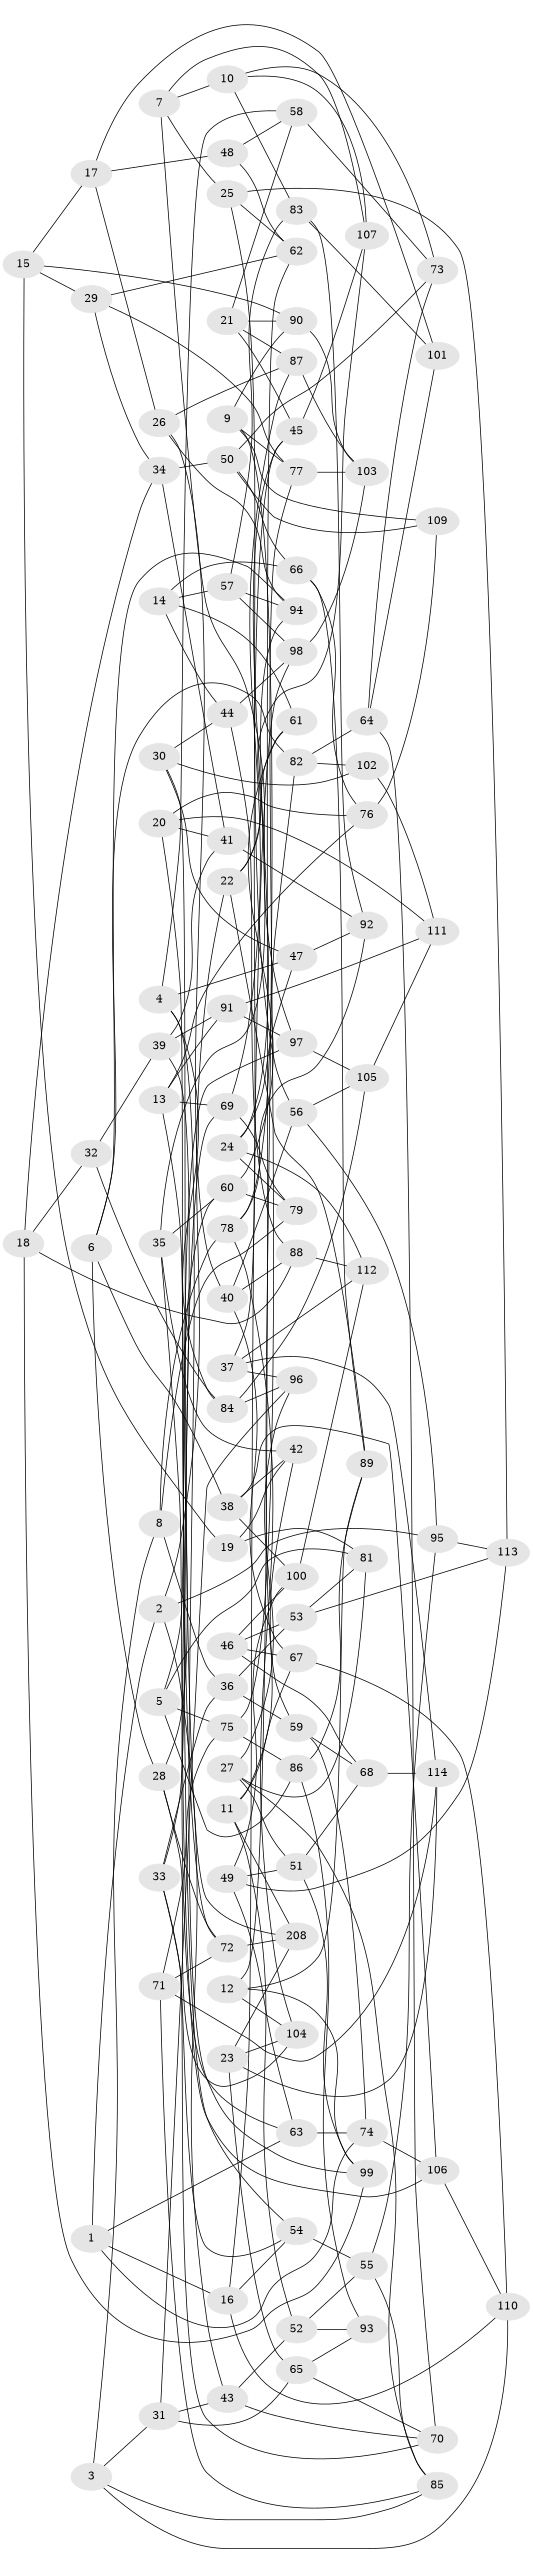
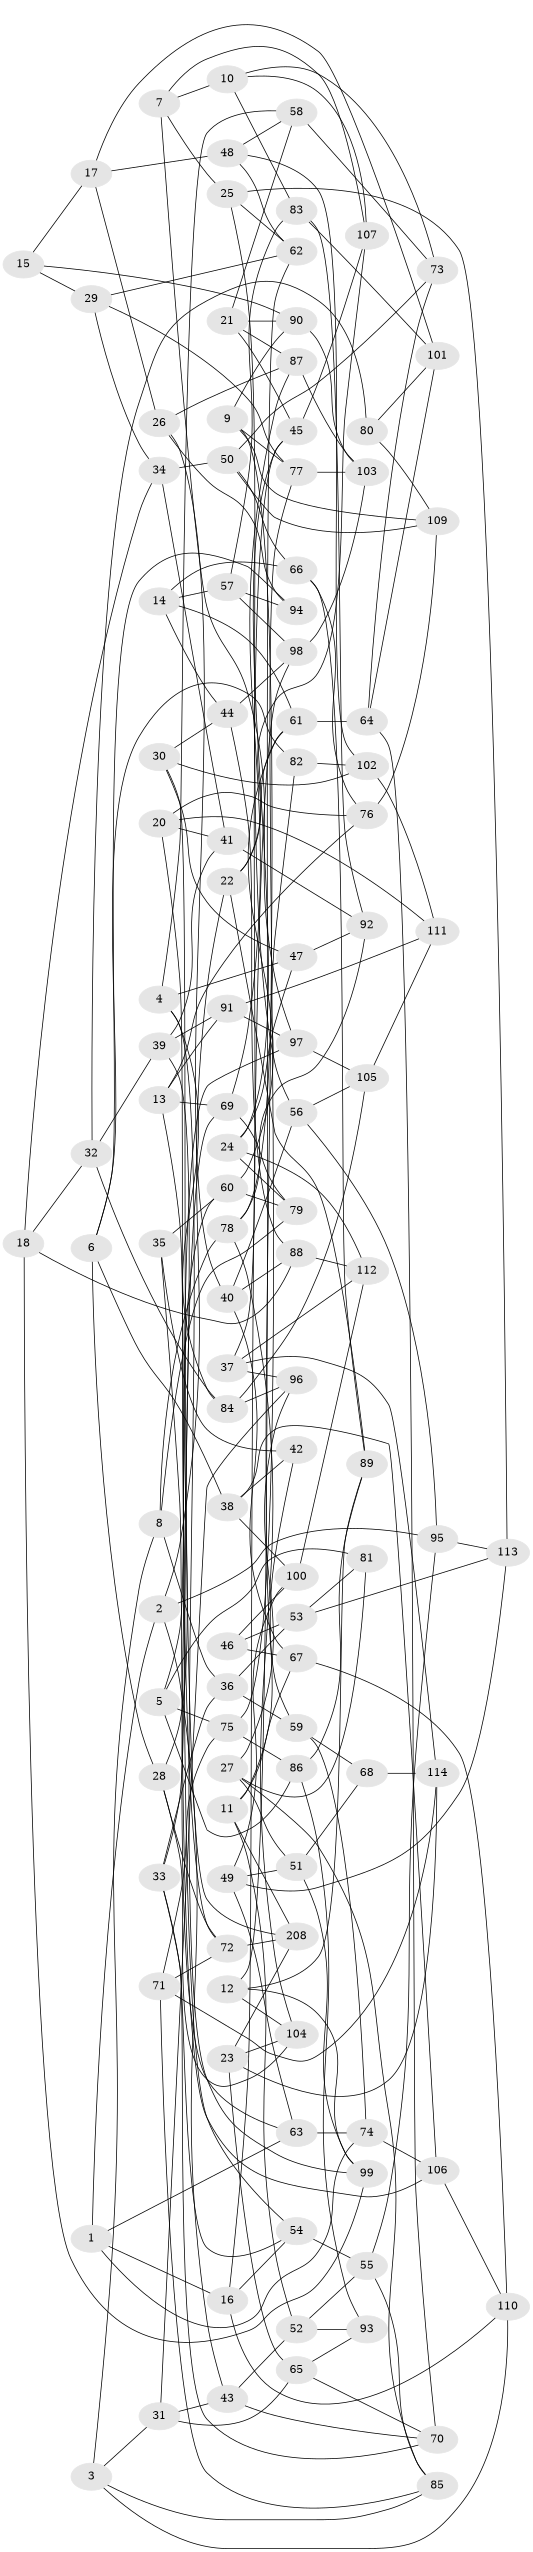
none -> (335, 303)
none -> (367, 431)
(329, 744) -> (328, 722)
(234, 1043) -> none
(227, 1548) -> none
(309, 1699) -> none
